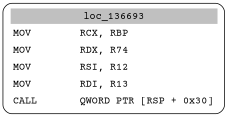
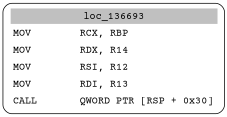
(71, 50) -> (71, 50)
